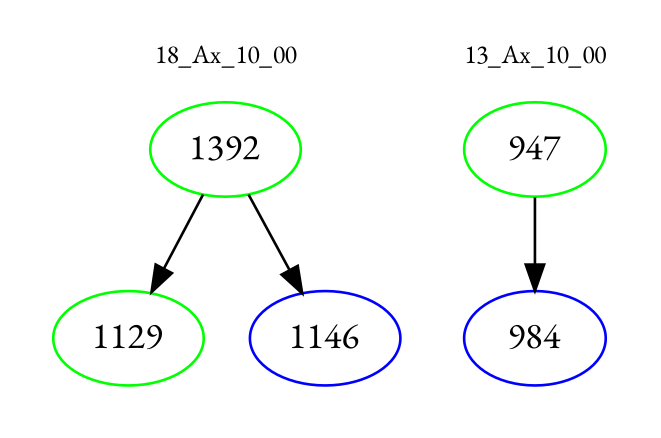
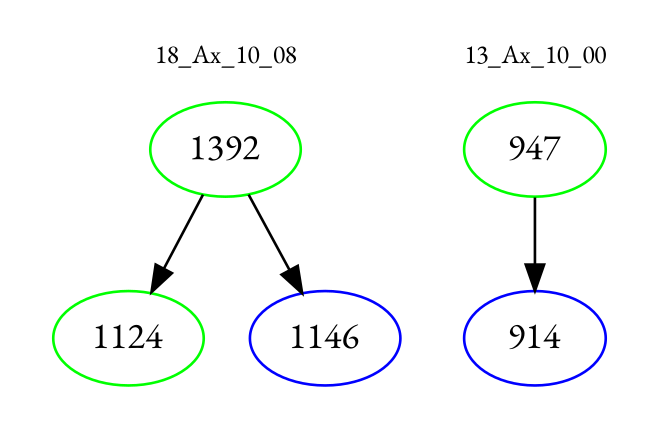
(227, 56) -> (227, 56)
(128, 338) -> (128, 338)
(535, 338) -> (535, 338)
